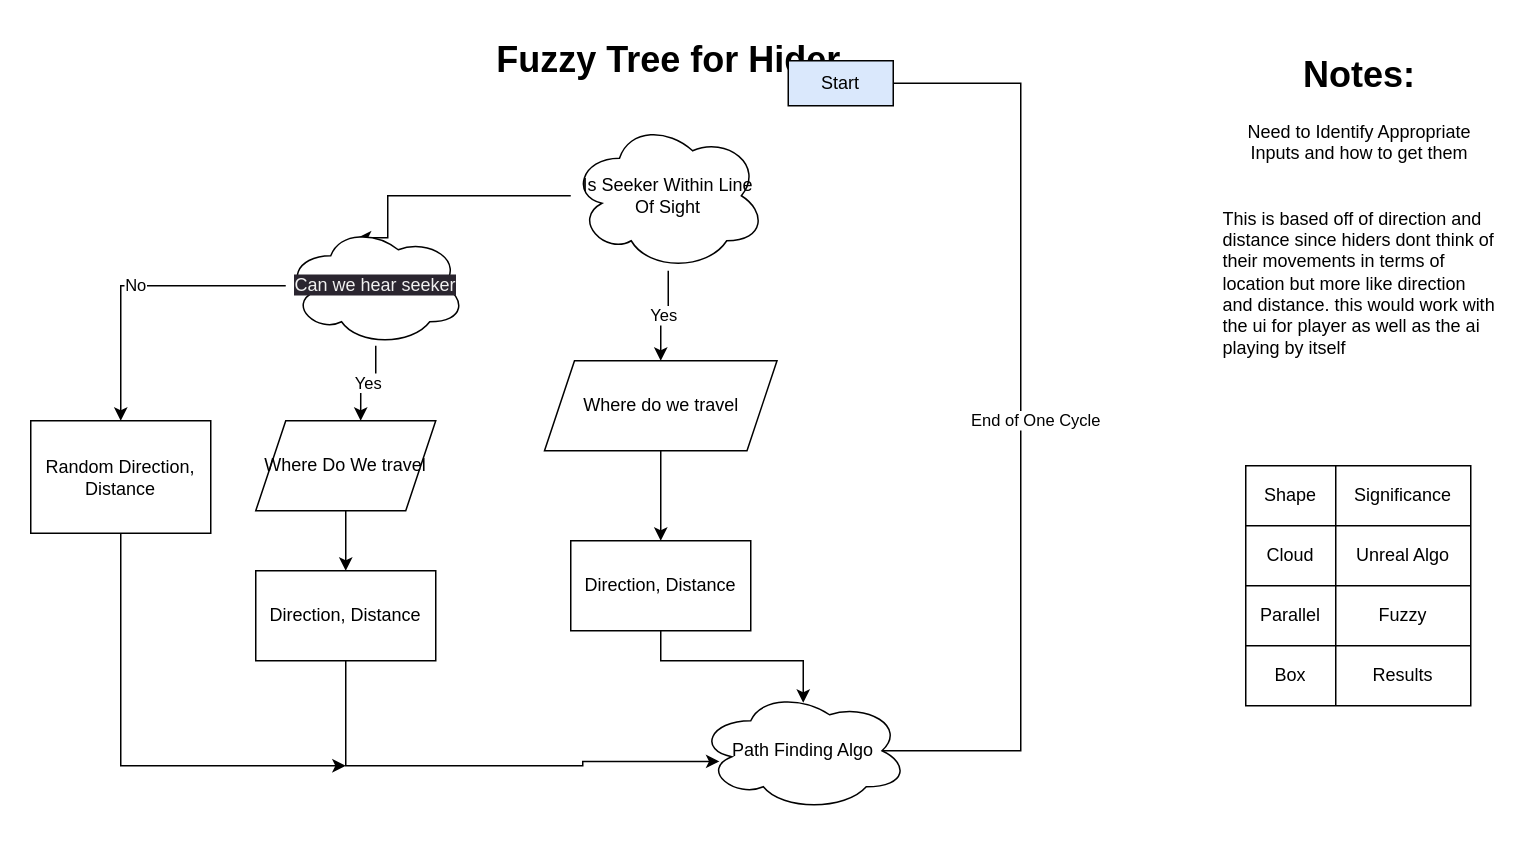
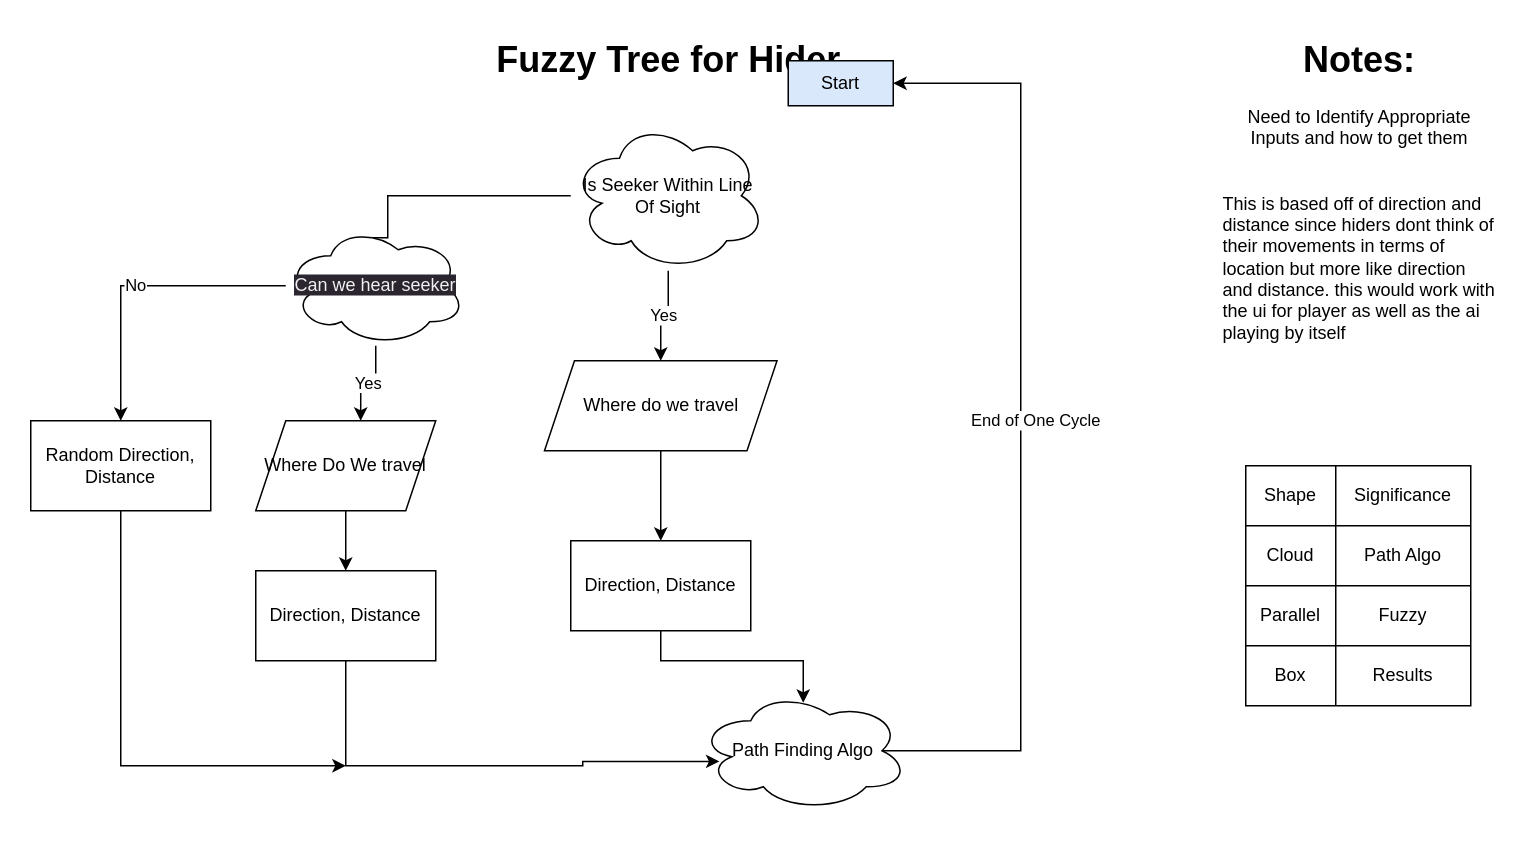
(900, 83) -> (905, 83)
(1358, 218) -> (1358, 203)
(369, 238) -> (366, 238)
(121, 477) -> (121, 466)
(1403, 556) -> (1403, 556)
